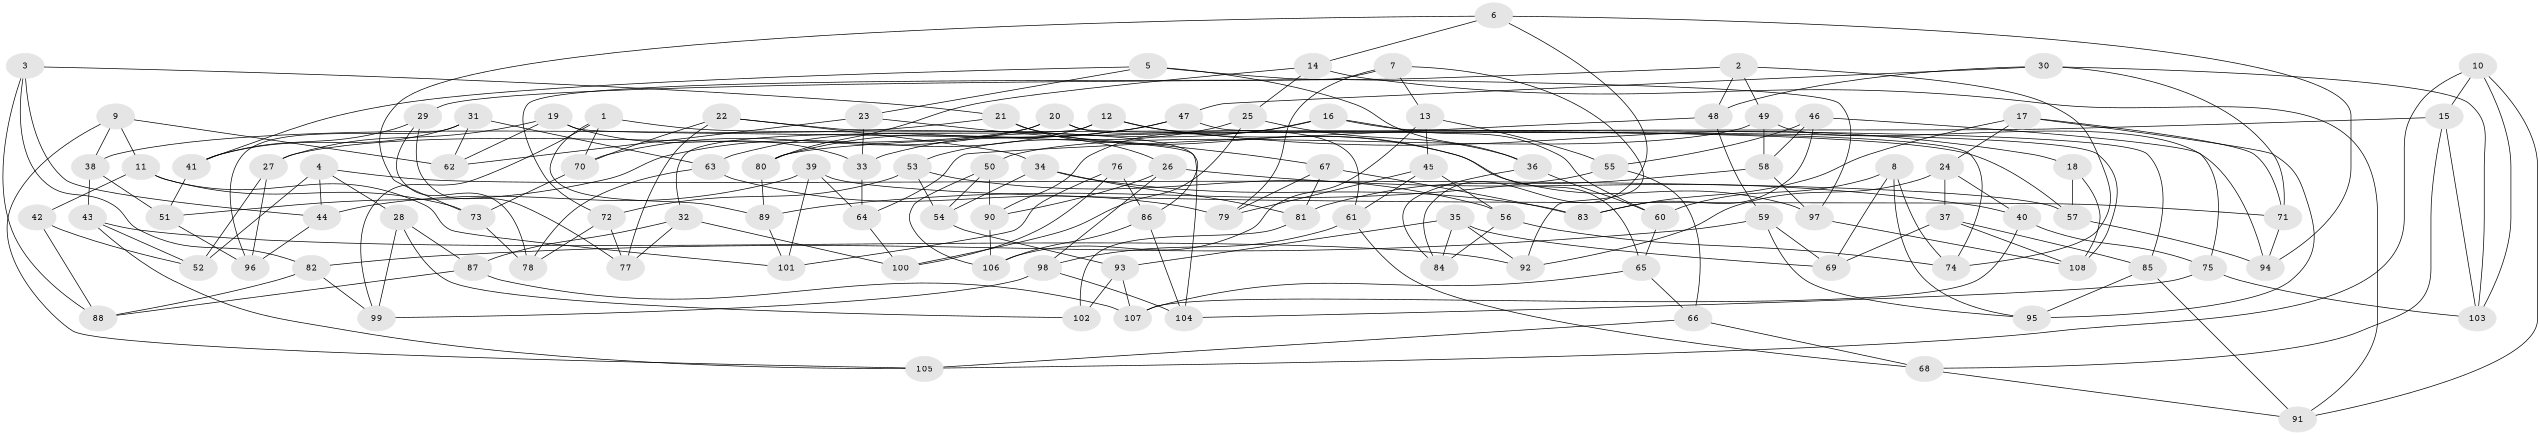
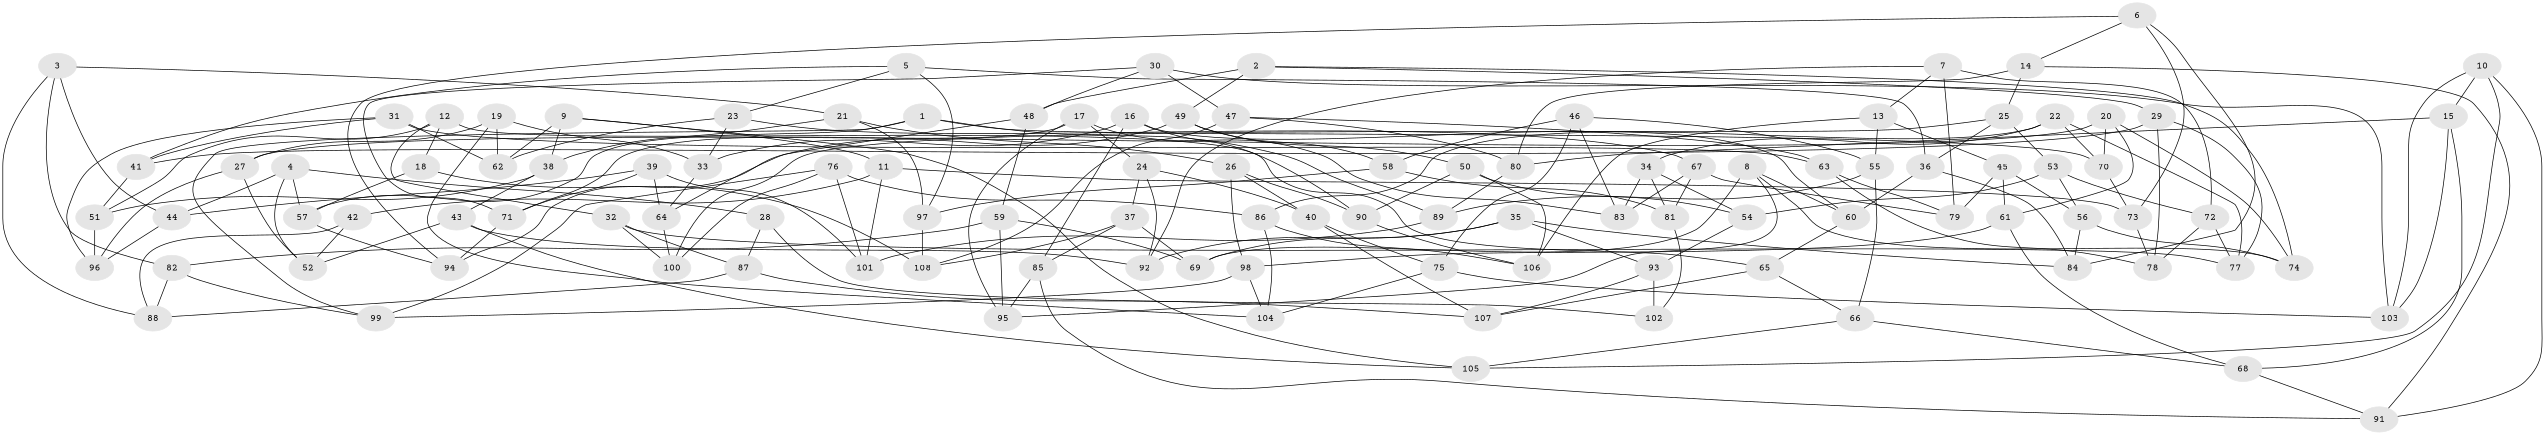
(388, 268) -> (571, 215)
